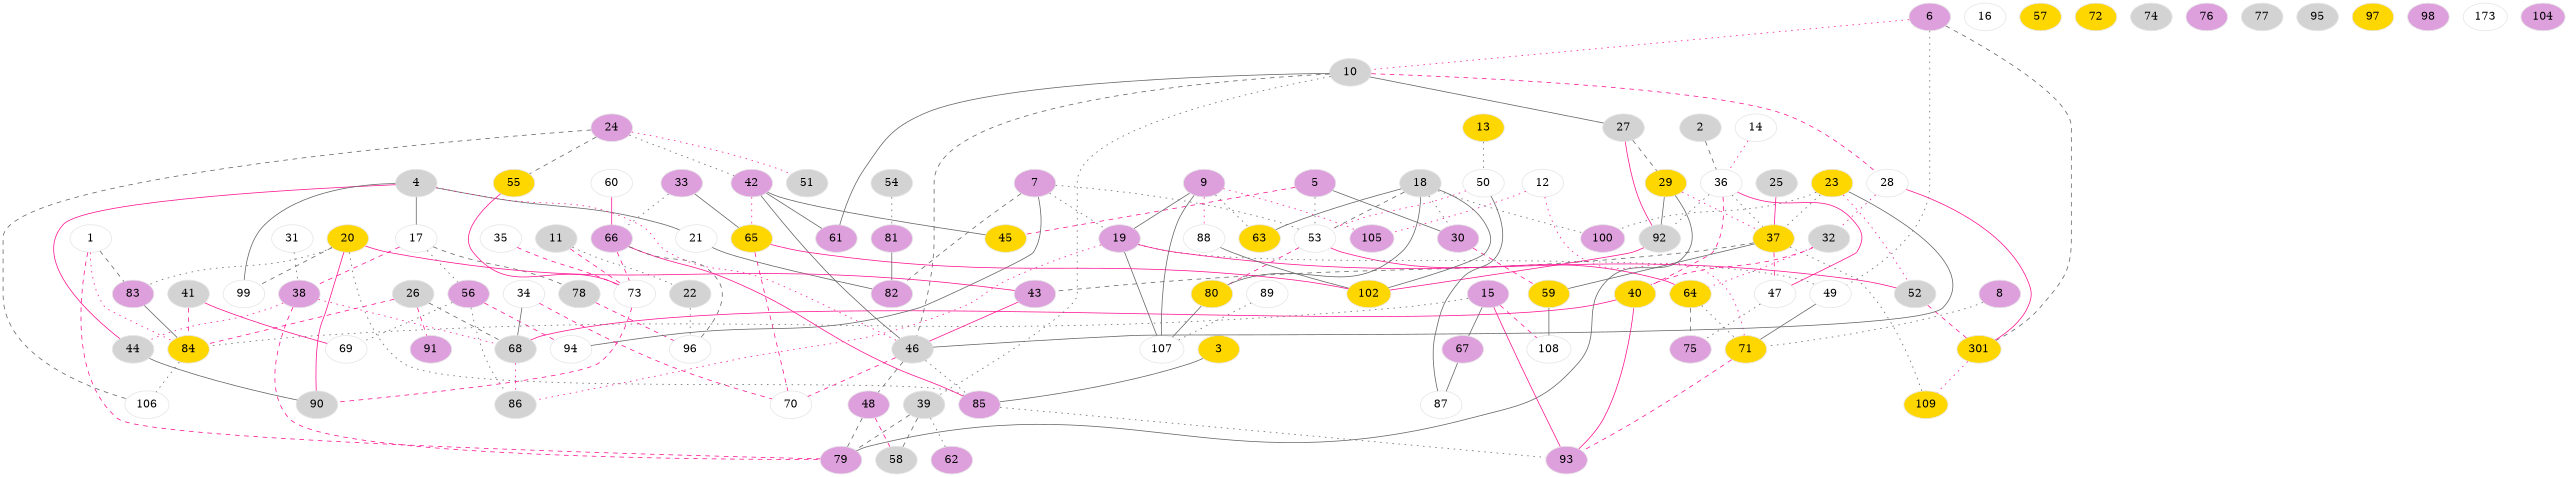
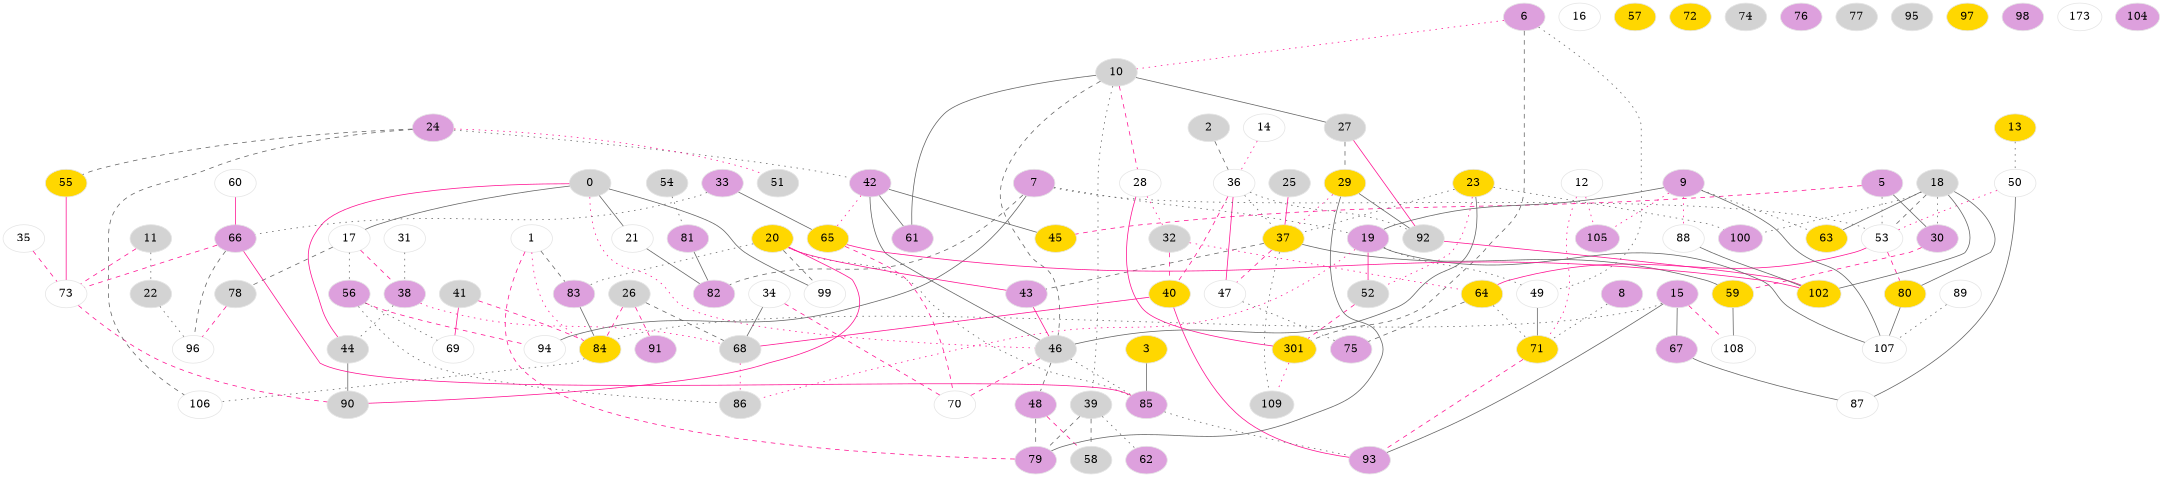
(416, 183) -> (590, 183)
(216, 322) -> (378, 320)
(1526, 377) -> (1528, 385)
(1926, 405) -> (1272, 405)
(348, 437) -> none
